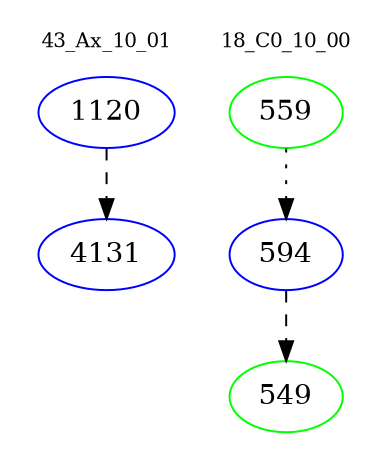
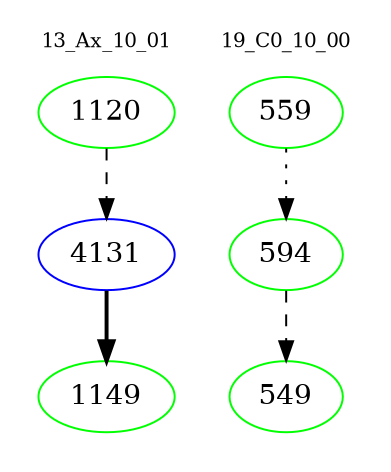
(107, 42) -> (107, 42)
(286, 42) -> (286, 42)
(107, 112) -> (107, 112)
(286, 255) -> (286, 255)
none -> (107, 397)
